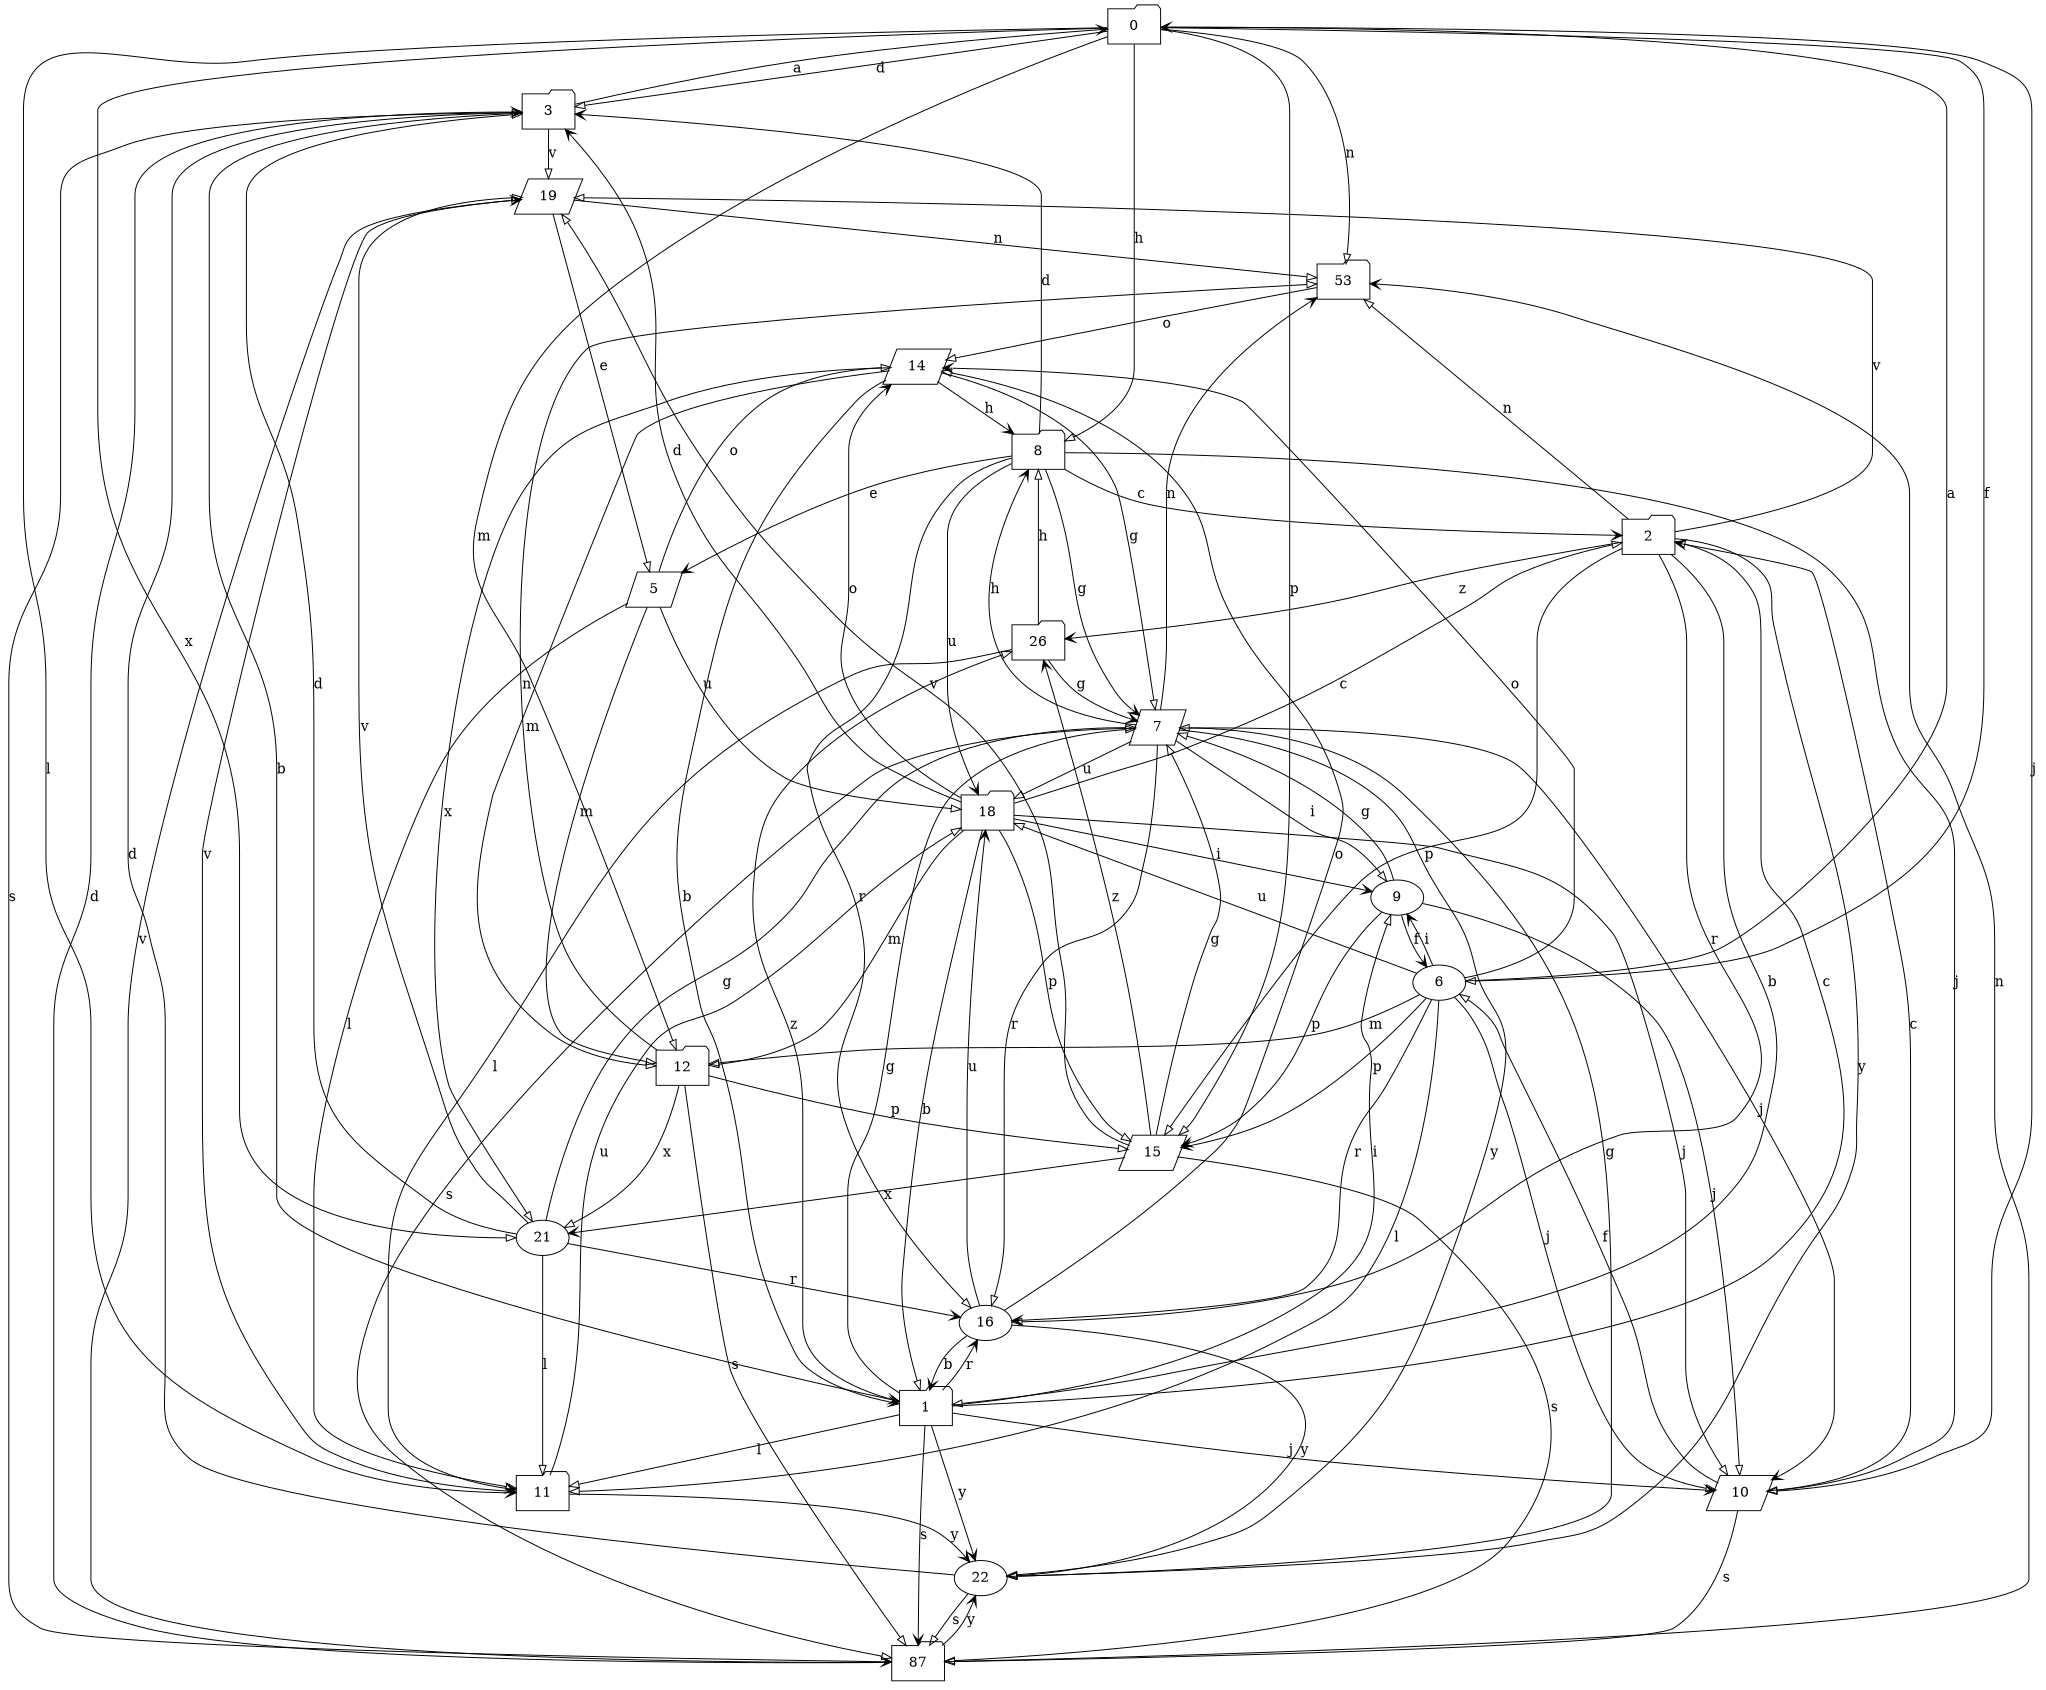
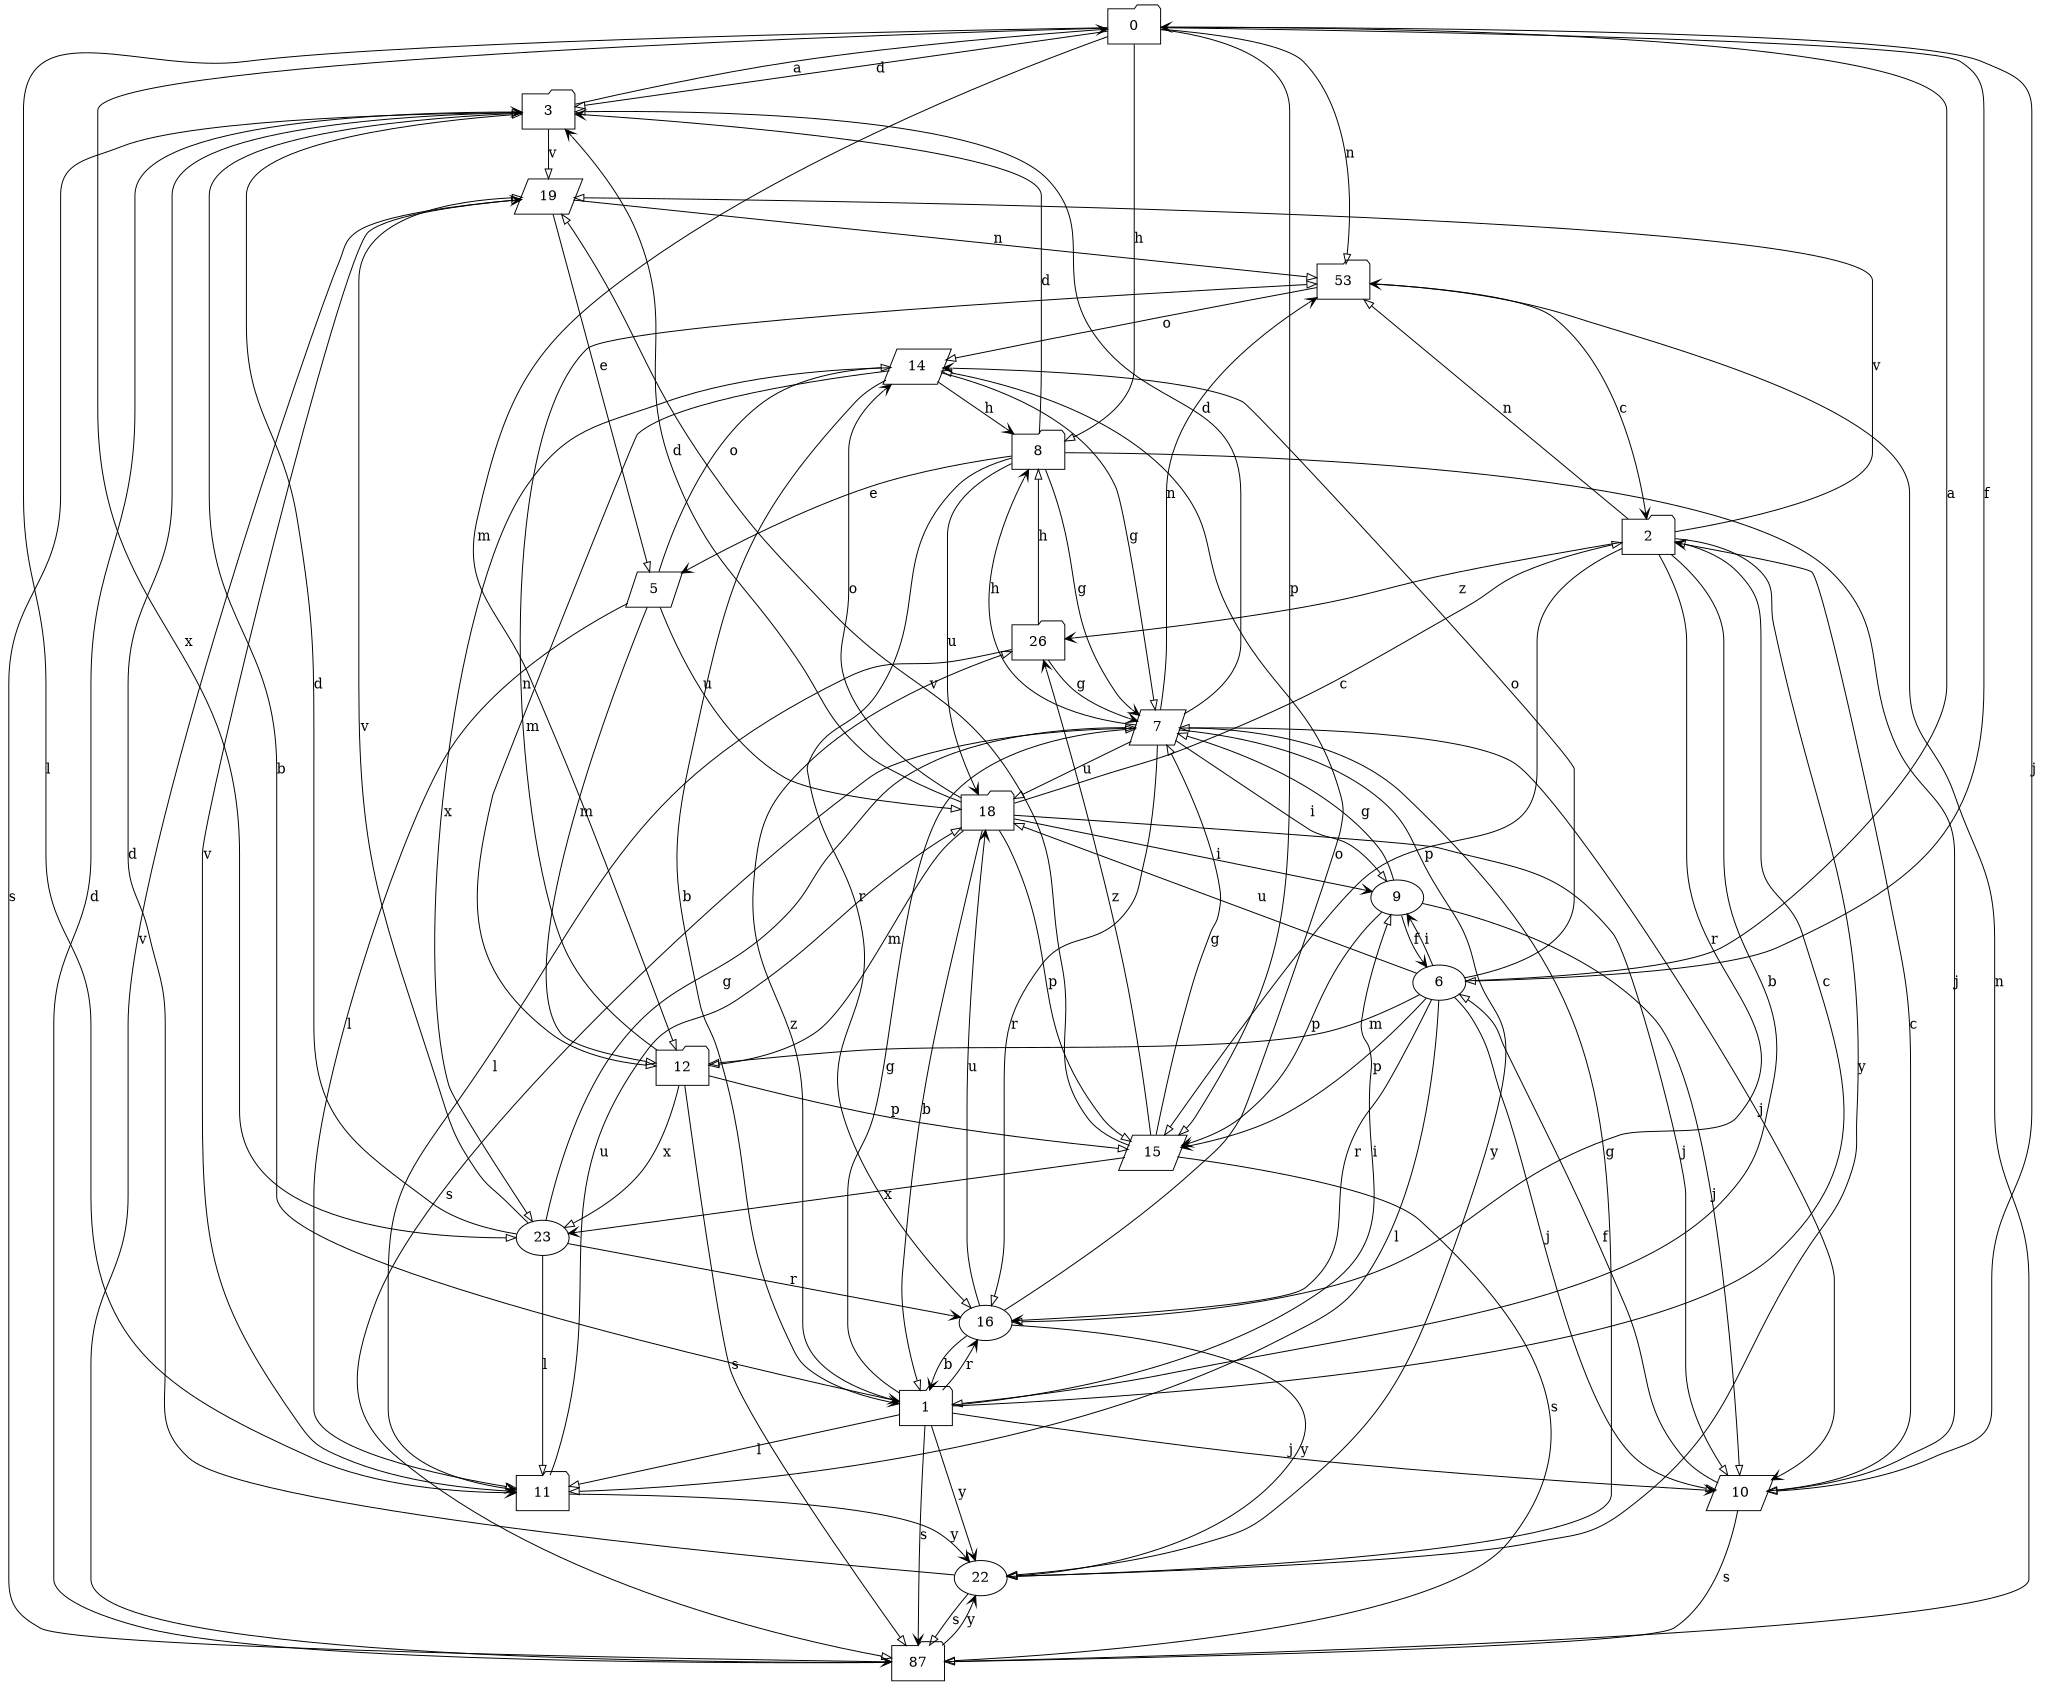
none -> (1075, 282)
(1334, 524) -> (1564, 328)
(543, 1238) -> (543, 1238)
